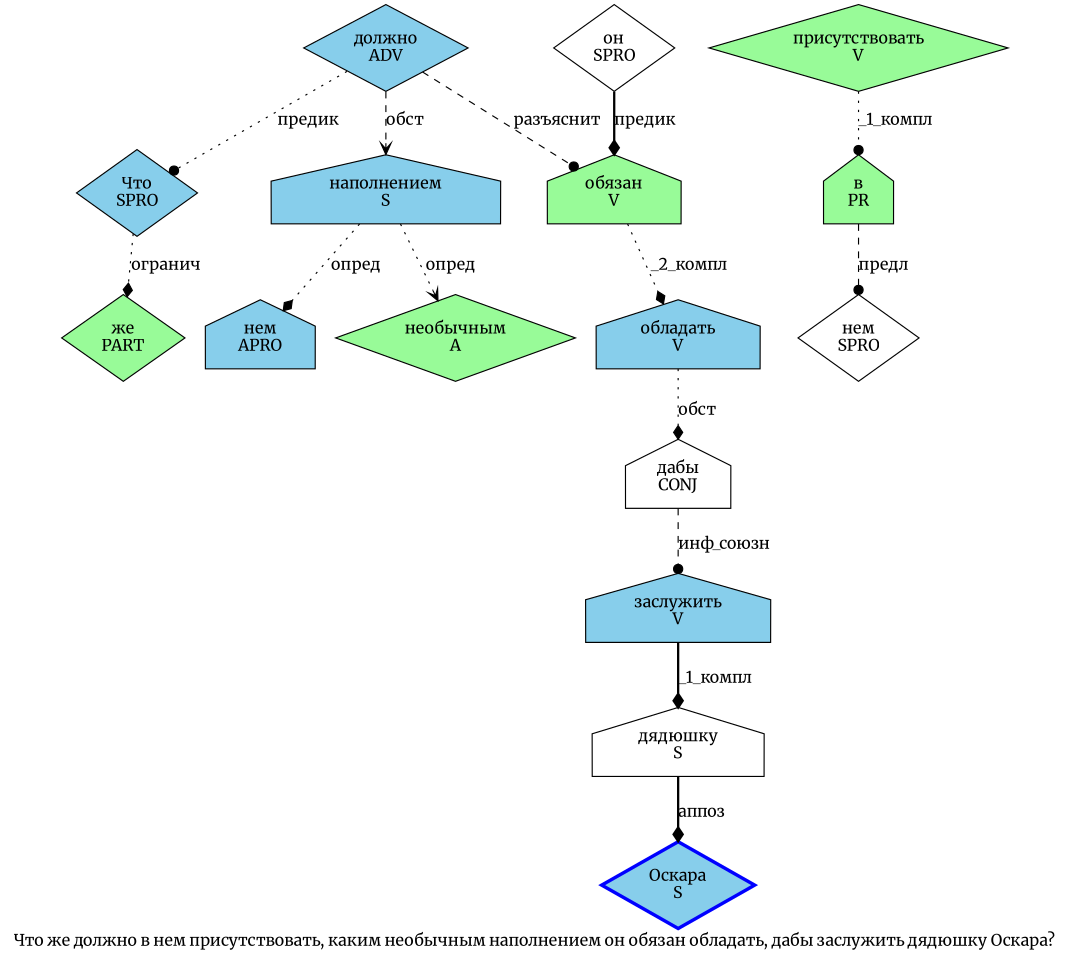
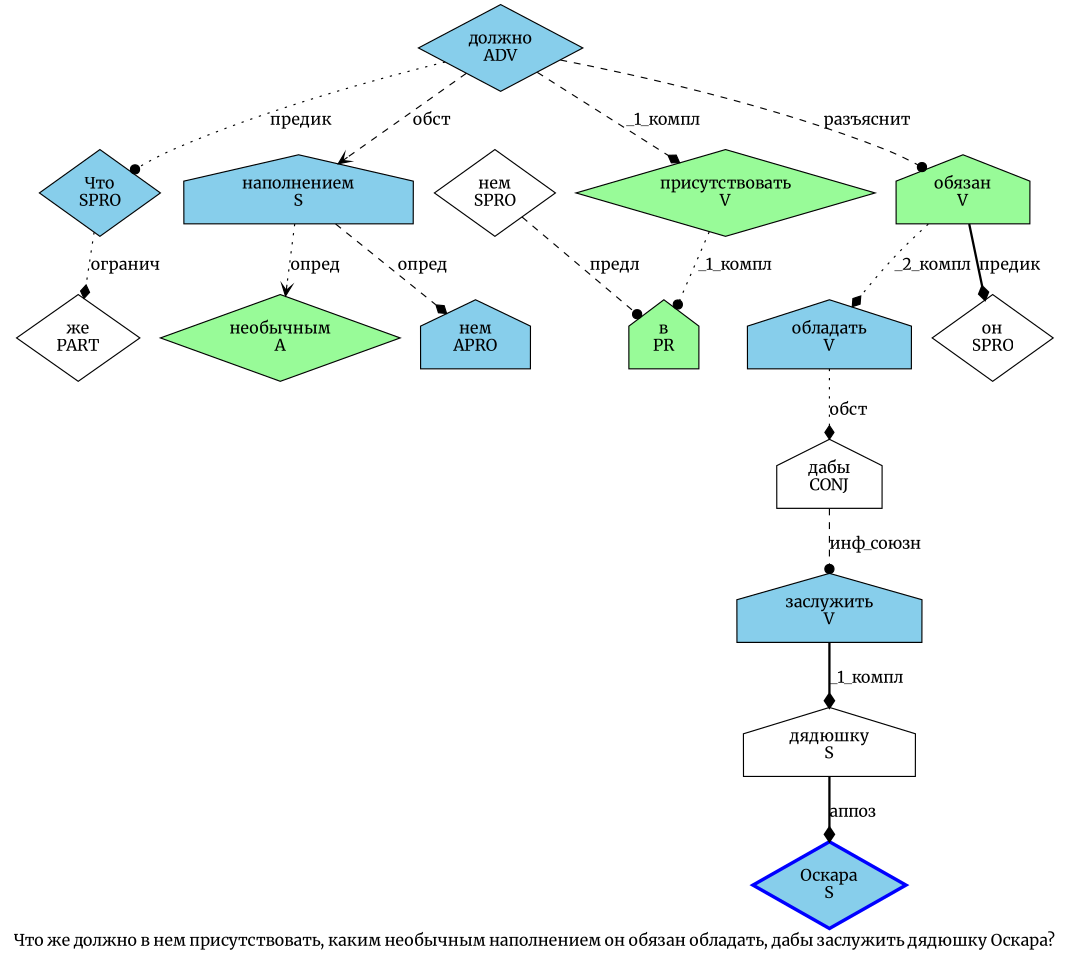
none -> (603, 114)
(614, 116) -> (976, 255)
(859, 255) -> (578, 264)
(326, 262) -> (386, 264)
(123, 338) -> (78, 338)
